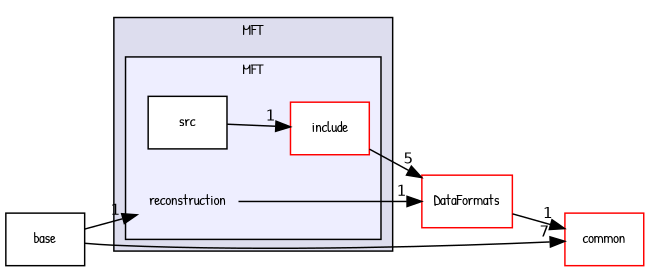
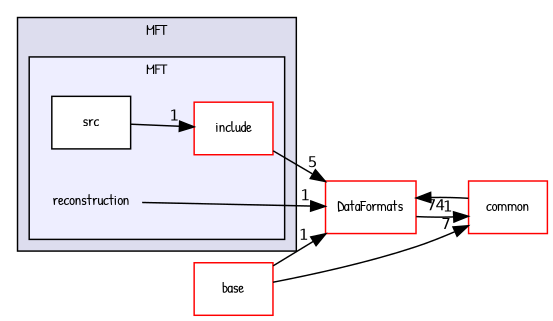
none -> (450, 198)
(104, 224) -> (293, 254)
(45, 239) -> (234, 289)
